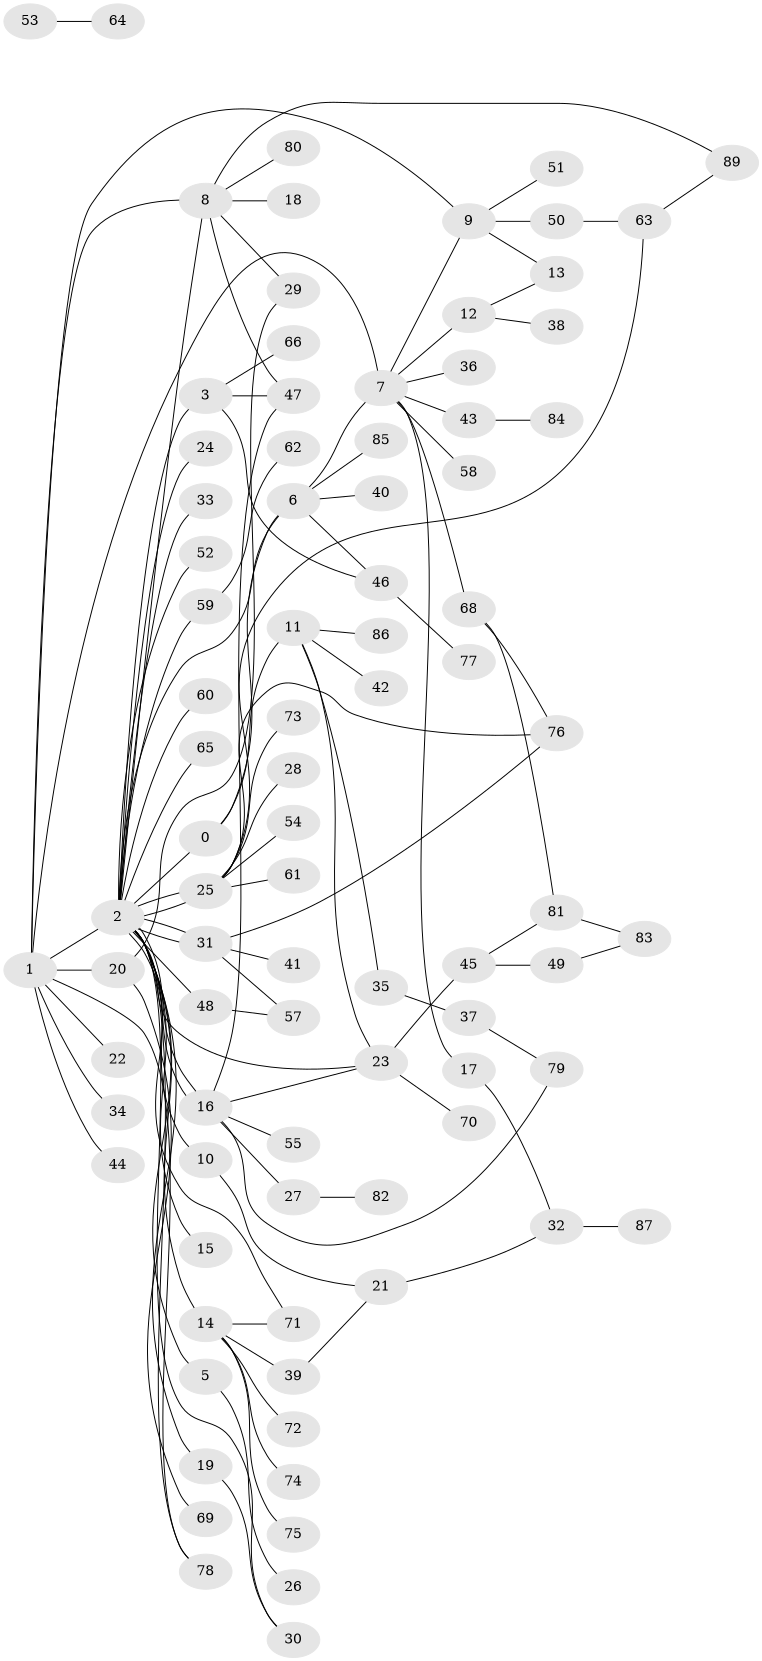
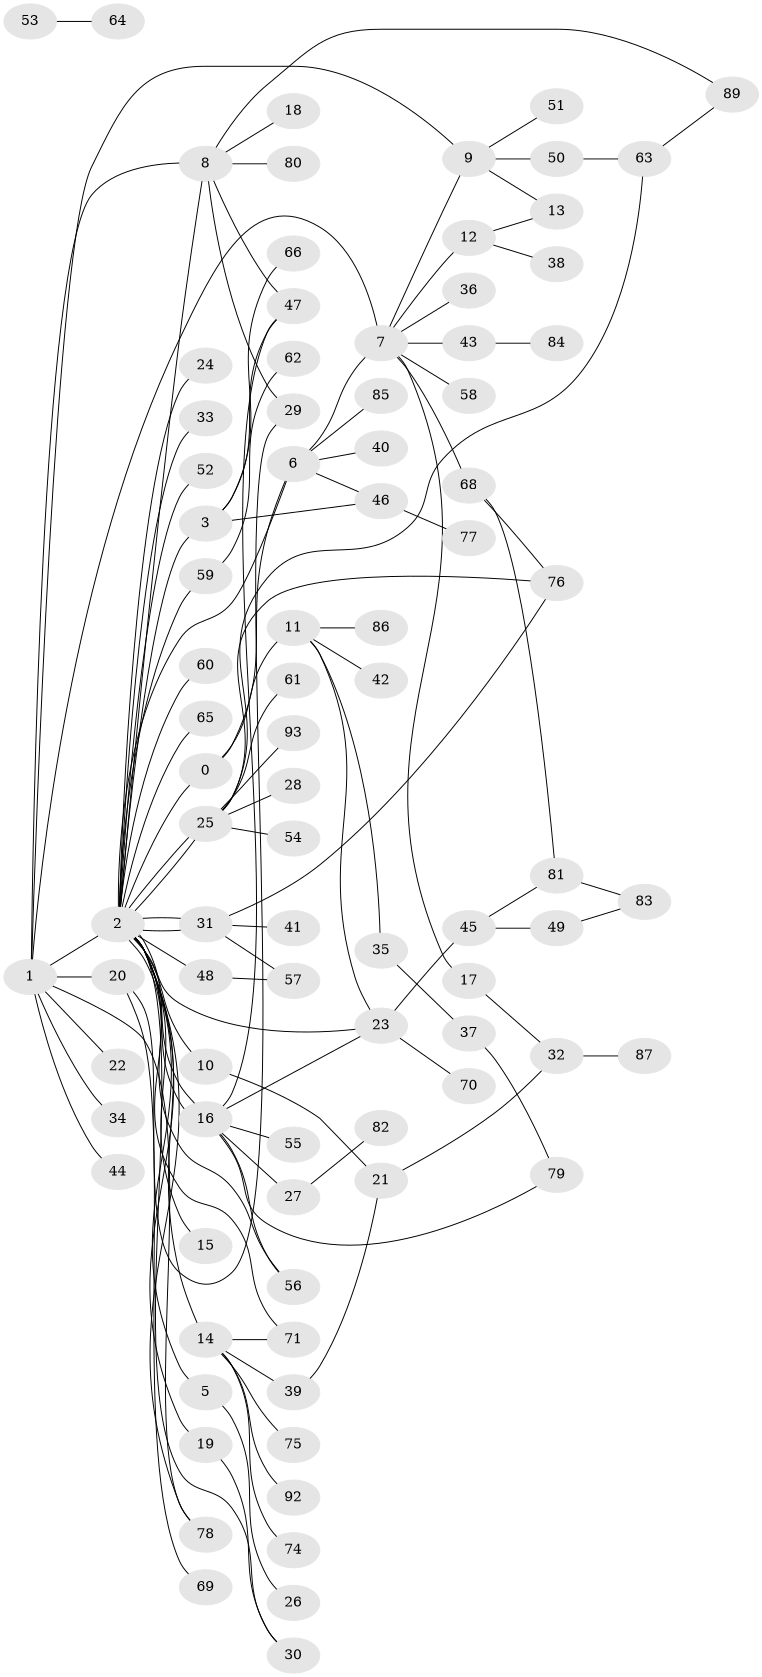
(293, 718) -> (293, 733)
none -> (293, 1287)
(293, 1429) -> (293, 1498)
